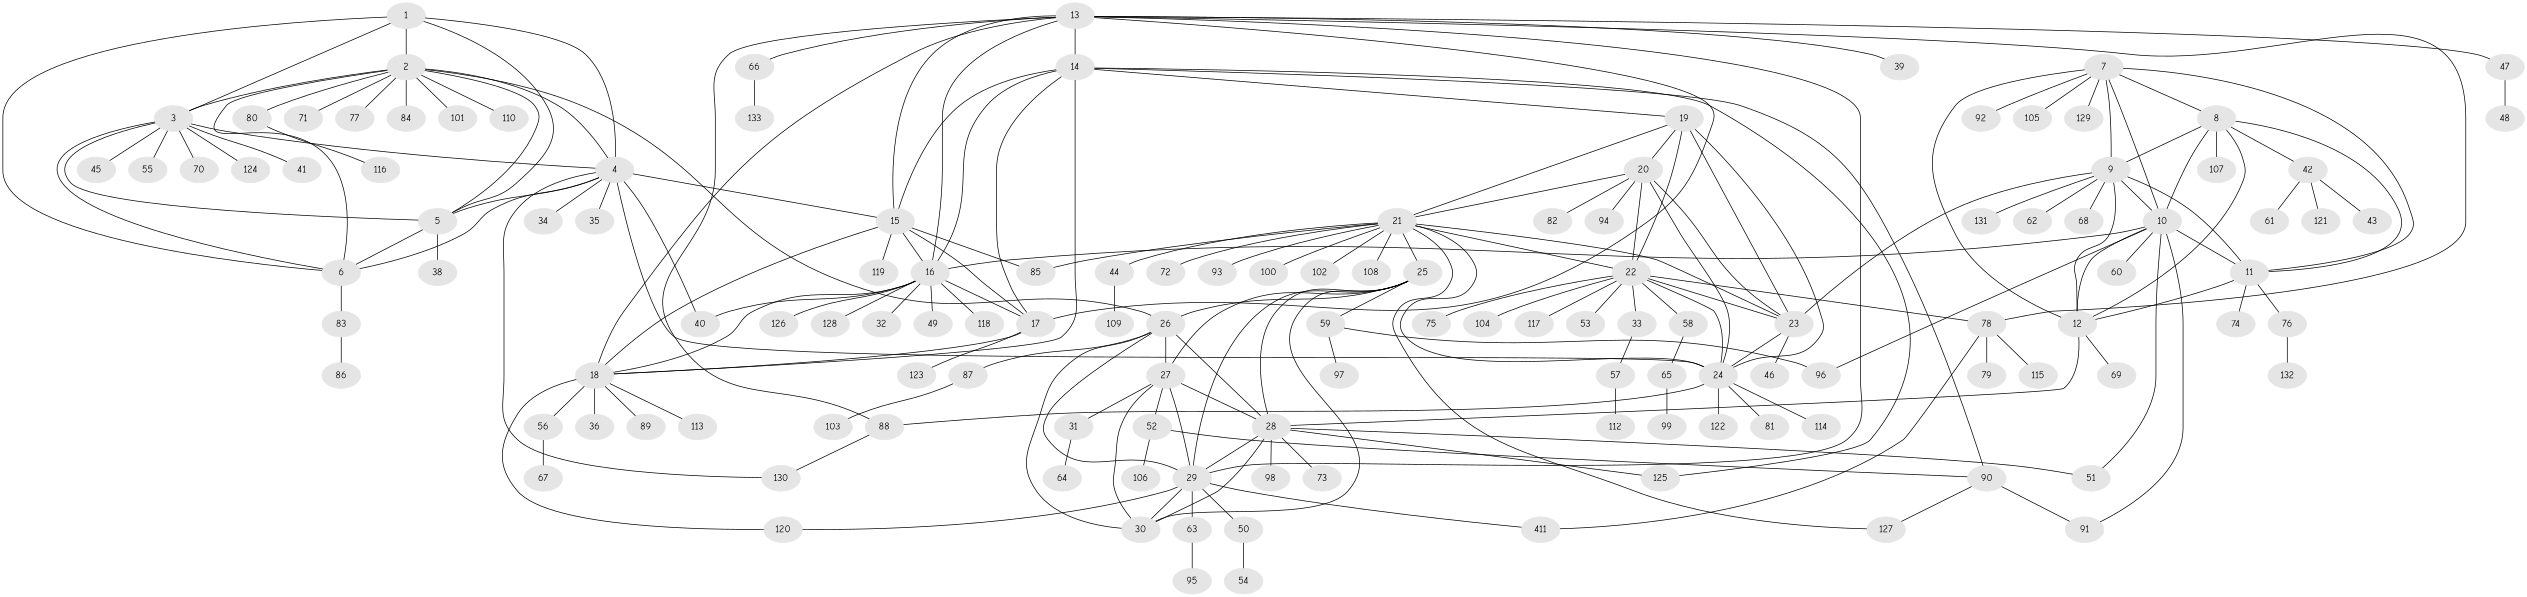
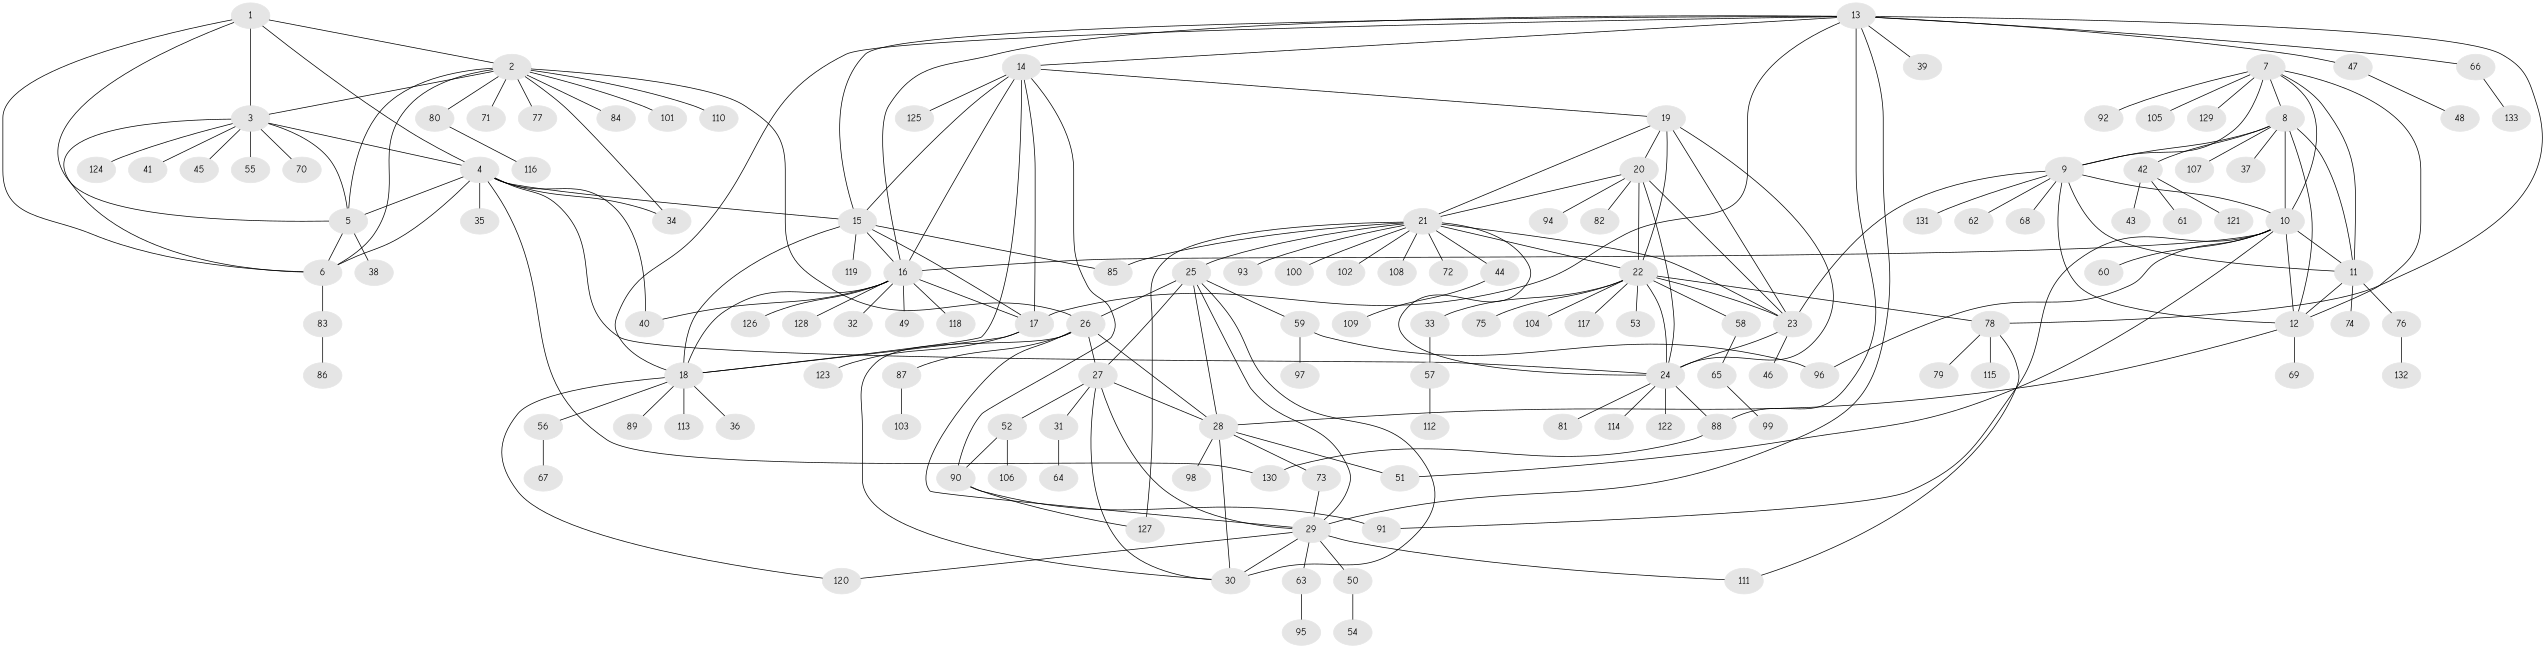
(552, 102) -> (597, 140)
none -> (2246, 170)
(1422, 447) -> none
(1232, 453) -> (1316, 504)
(1541, 530) -> (1744, 581)
